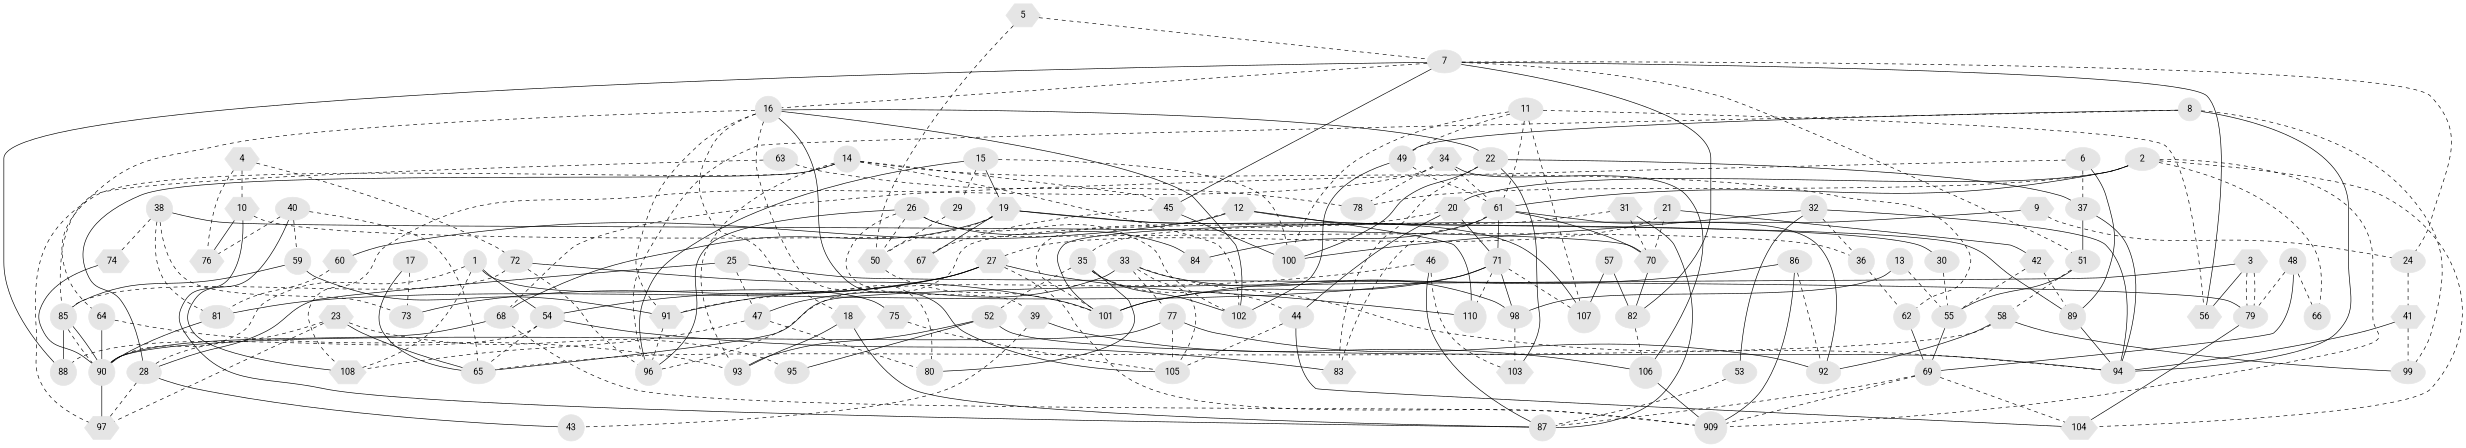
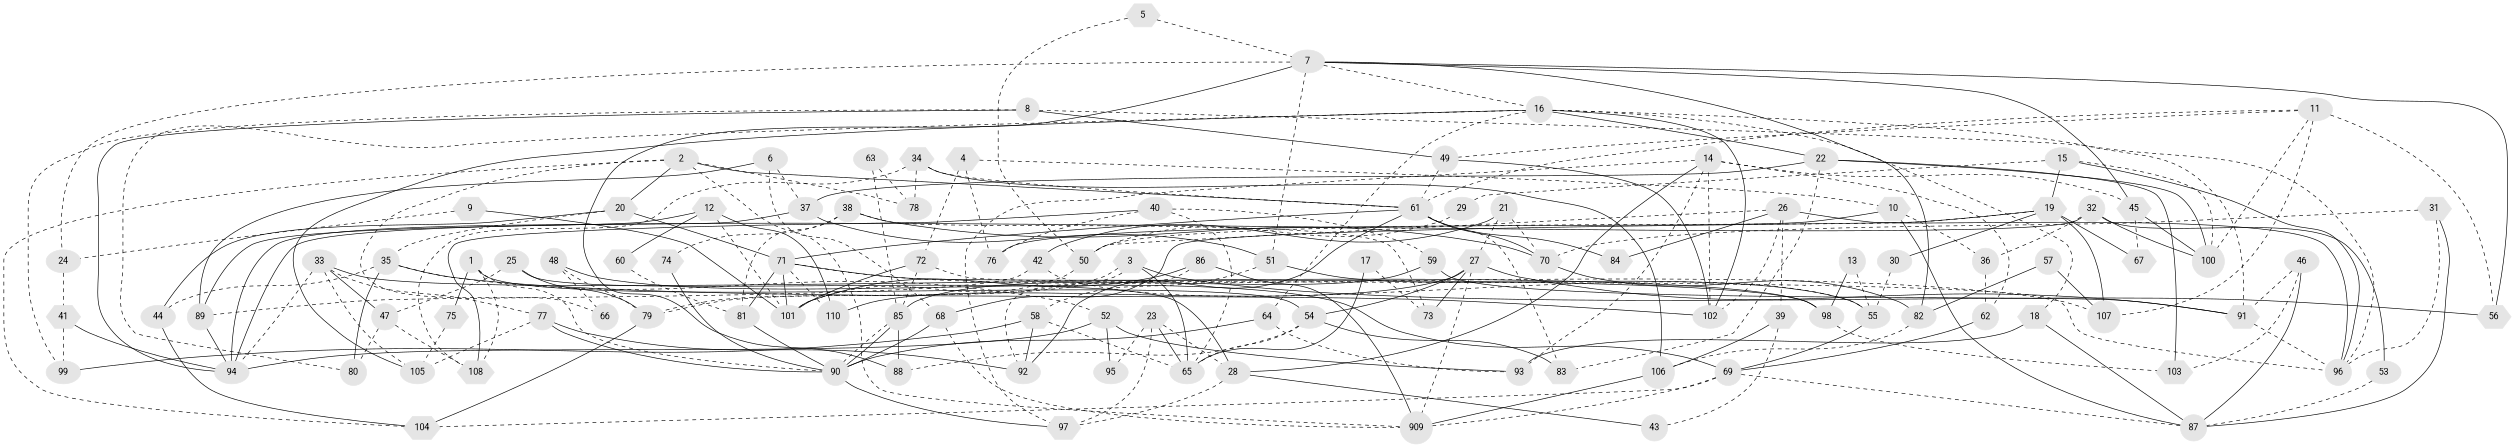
(1235, 345) -> none
